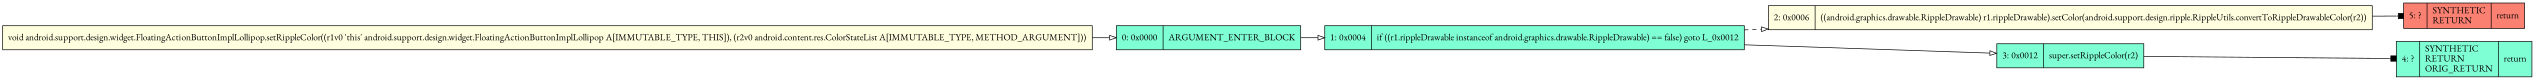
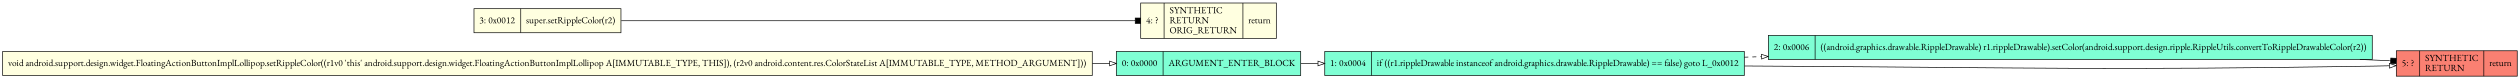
(2070, 18) -> (2070, 47)
(1867, 49) -> (2067, 68)
(2070, 56) -> (547, 21)
(2464, 59) -> (1209, 21)
